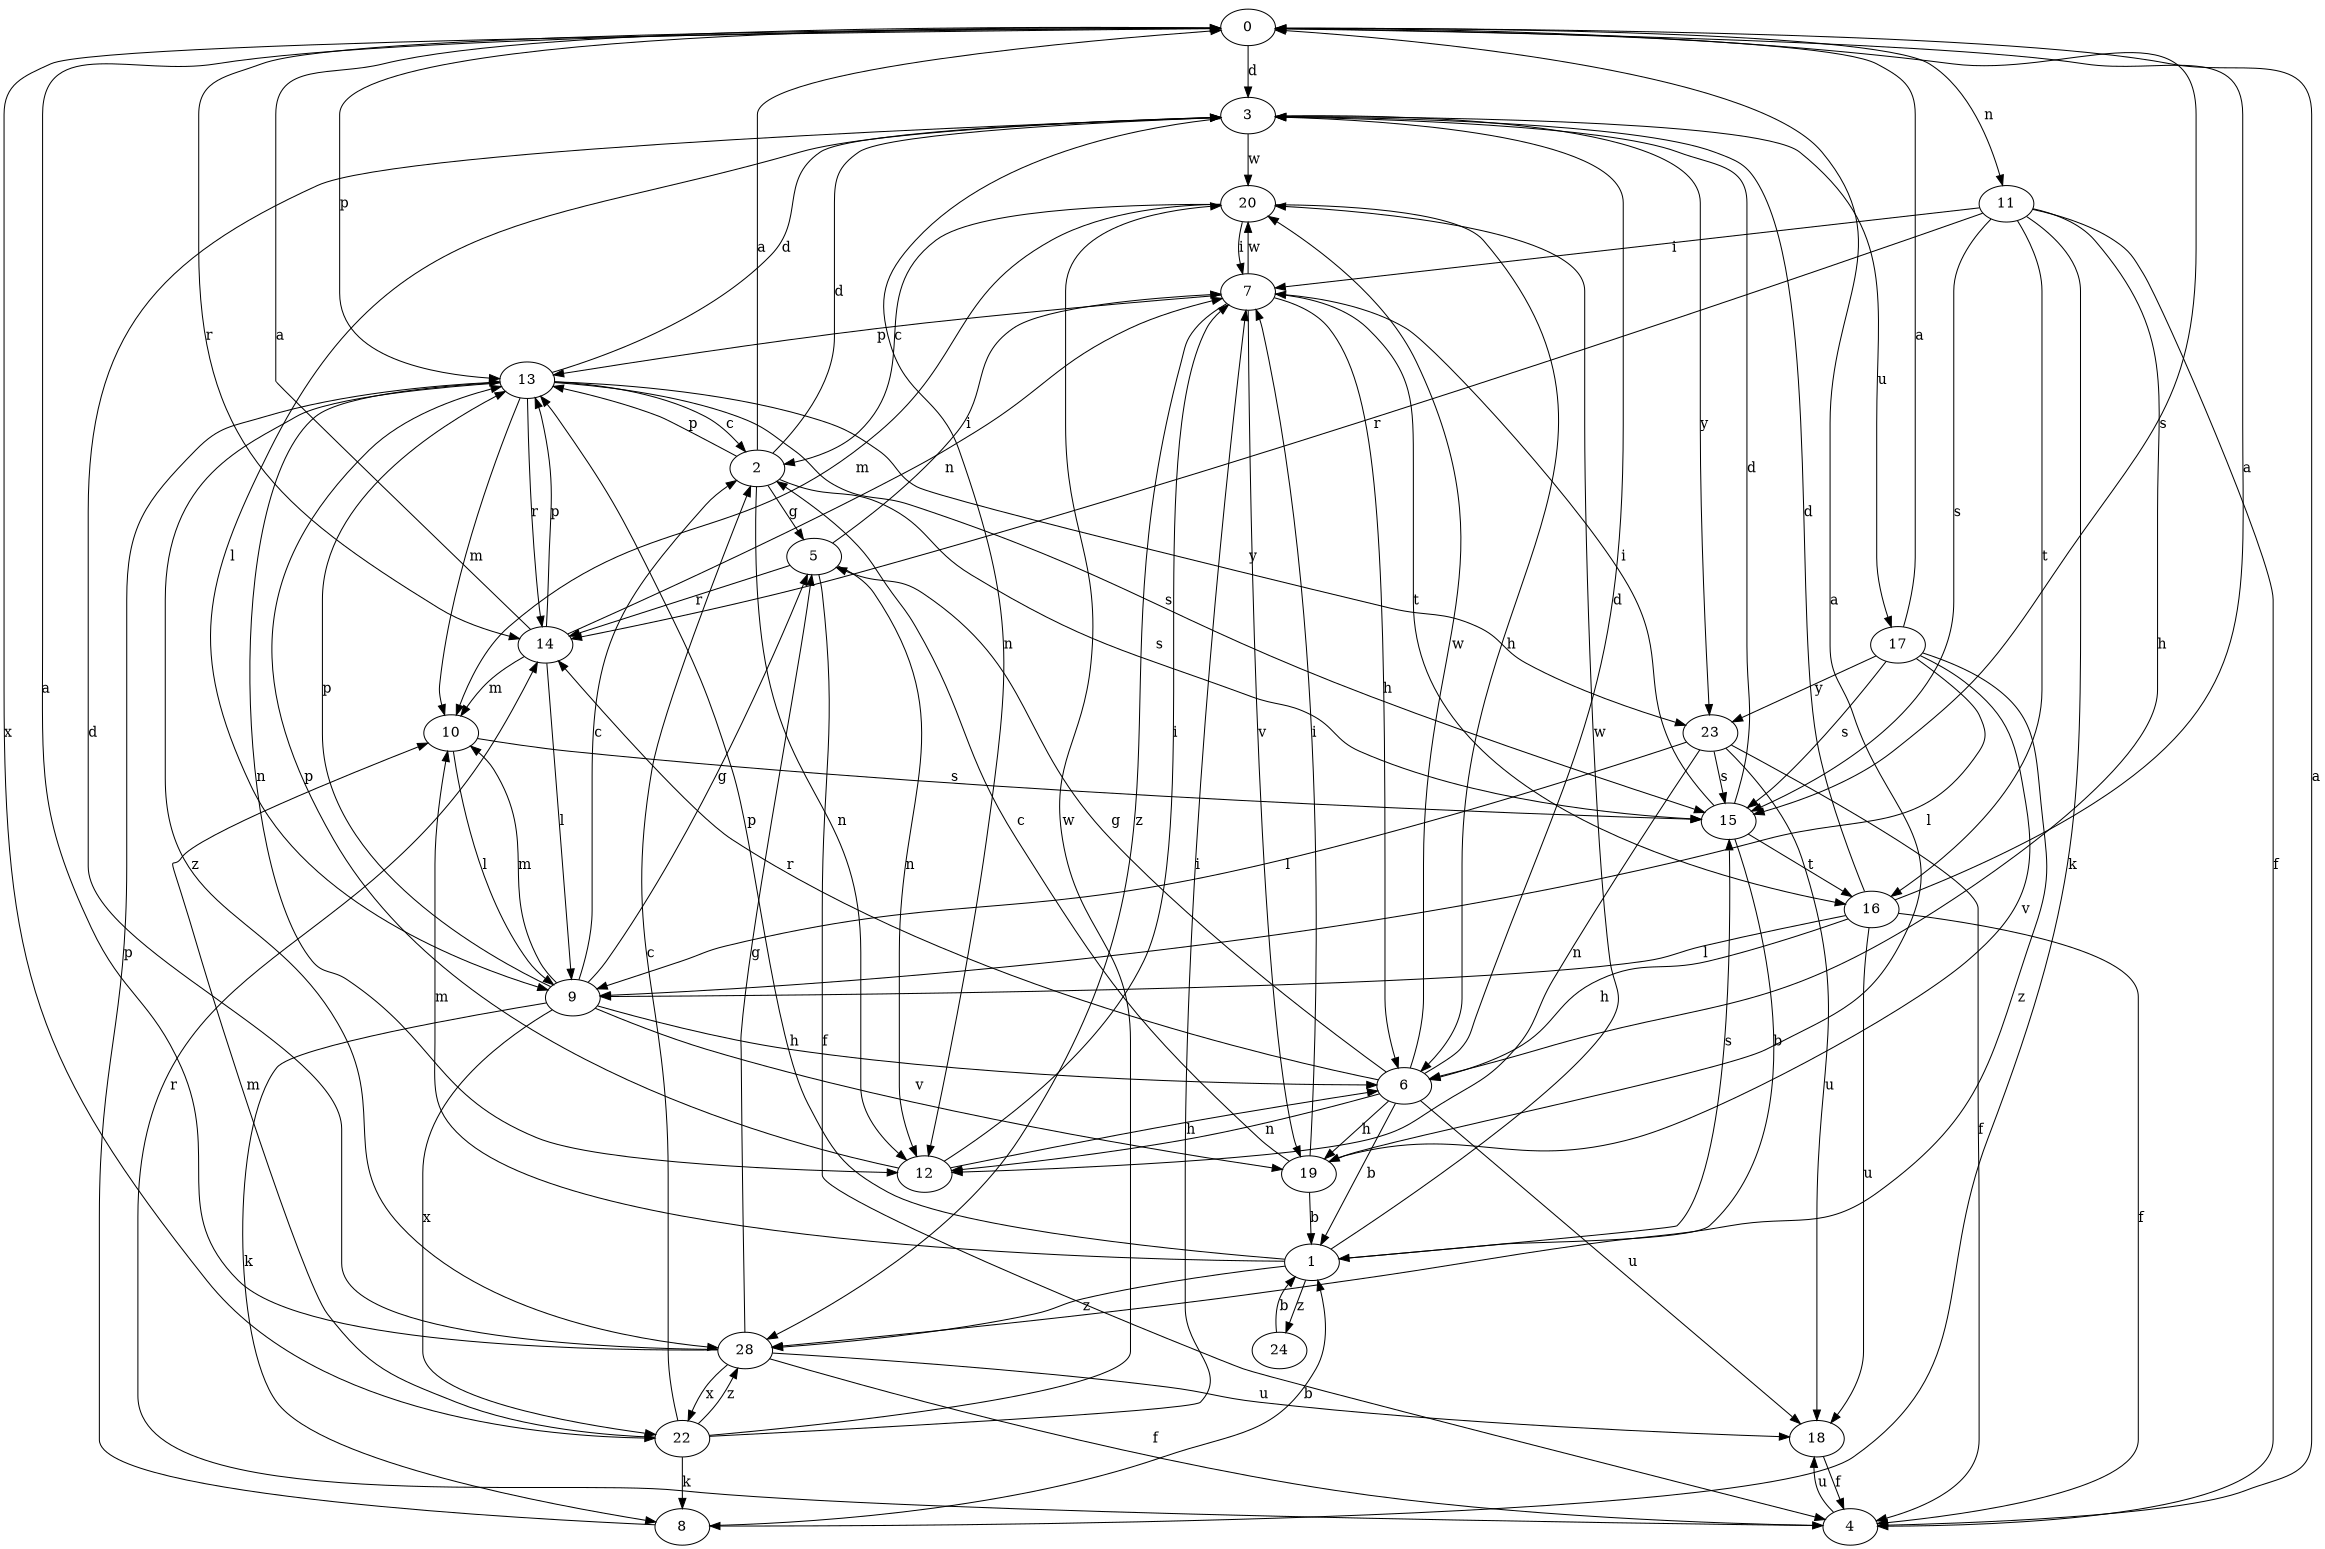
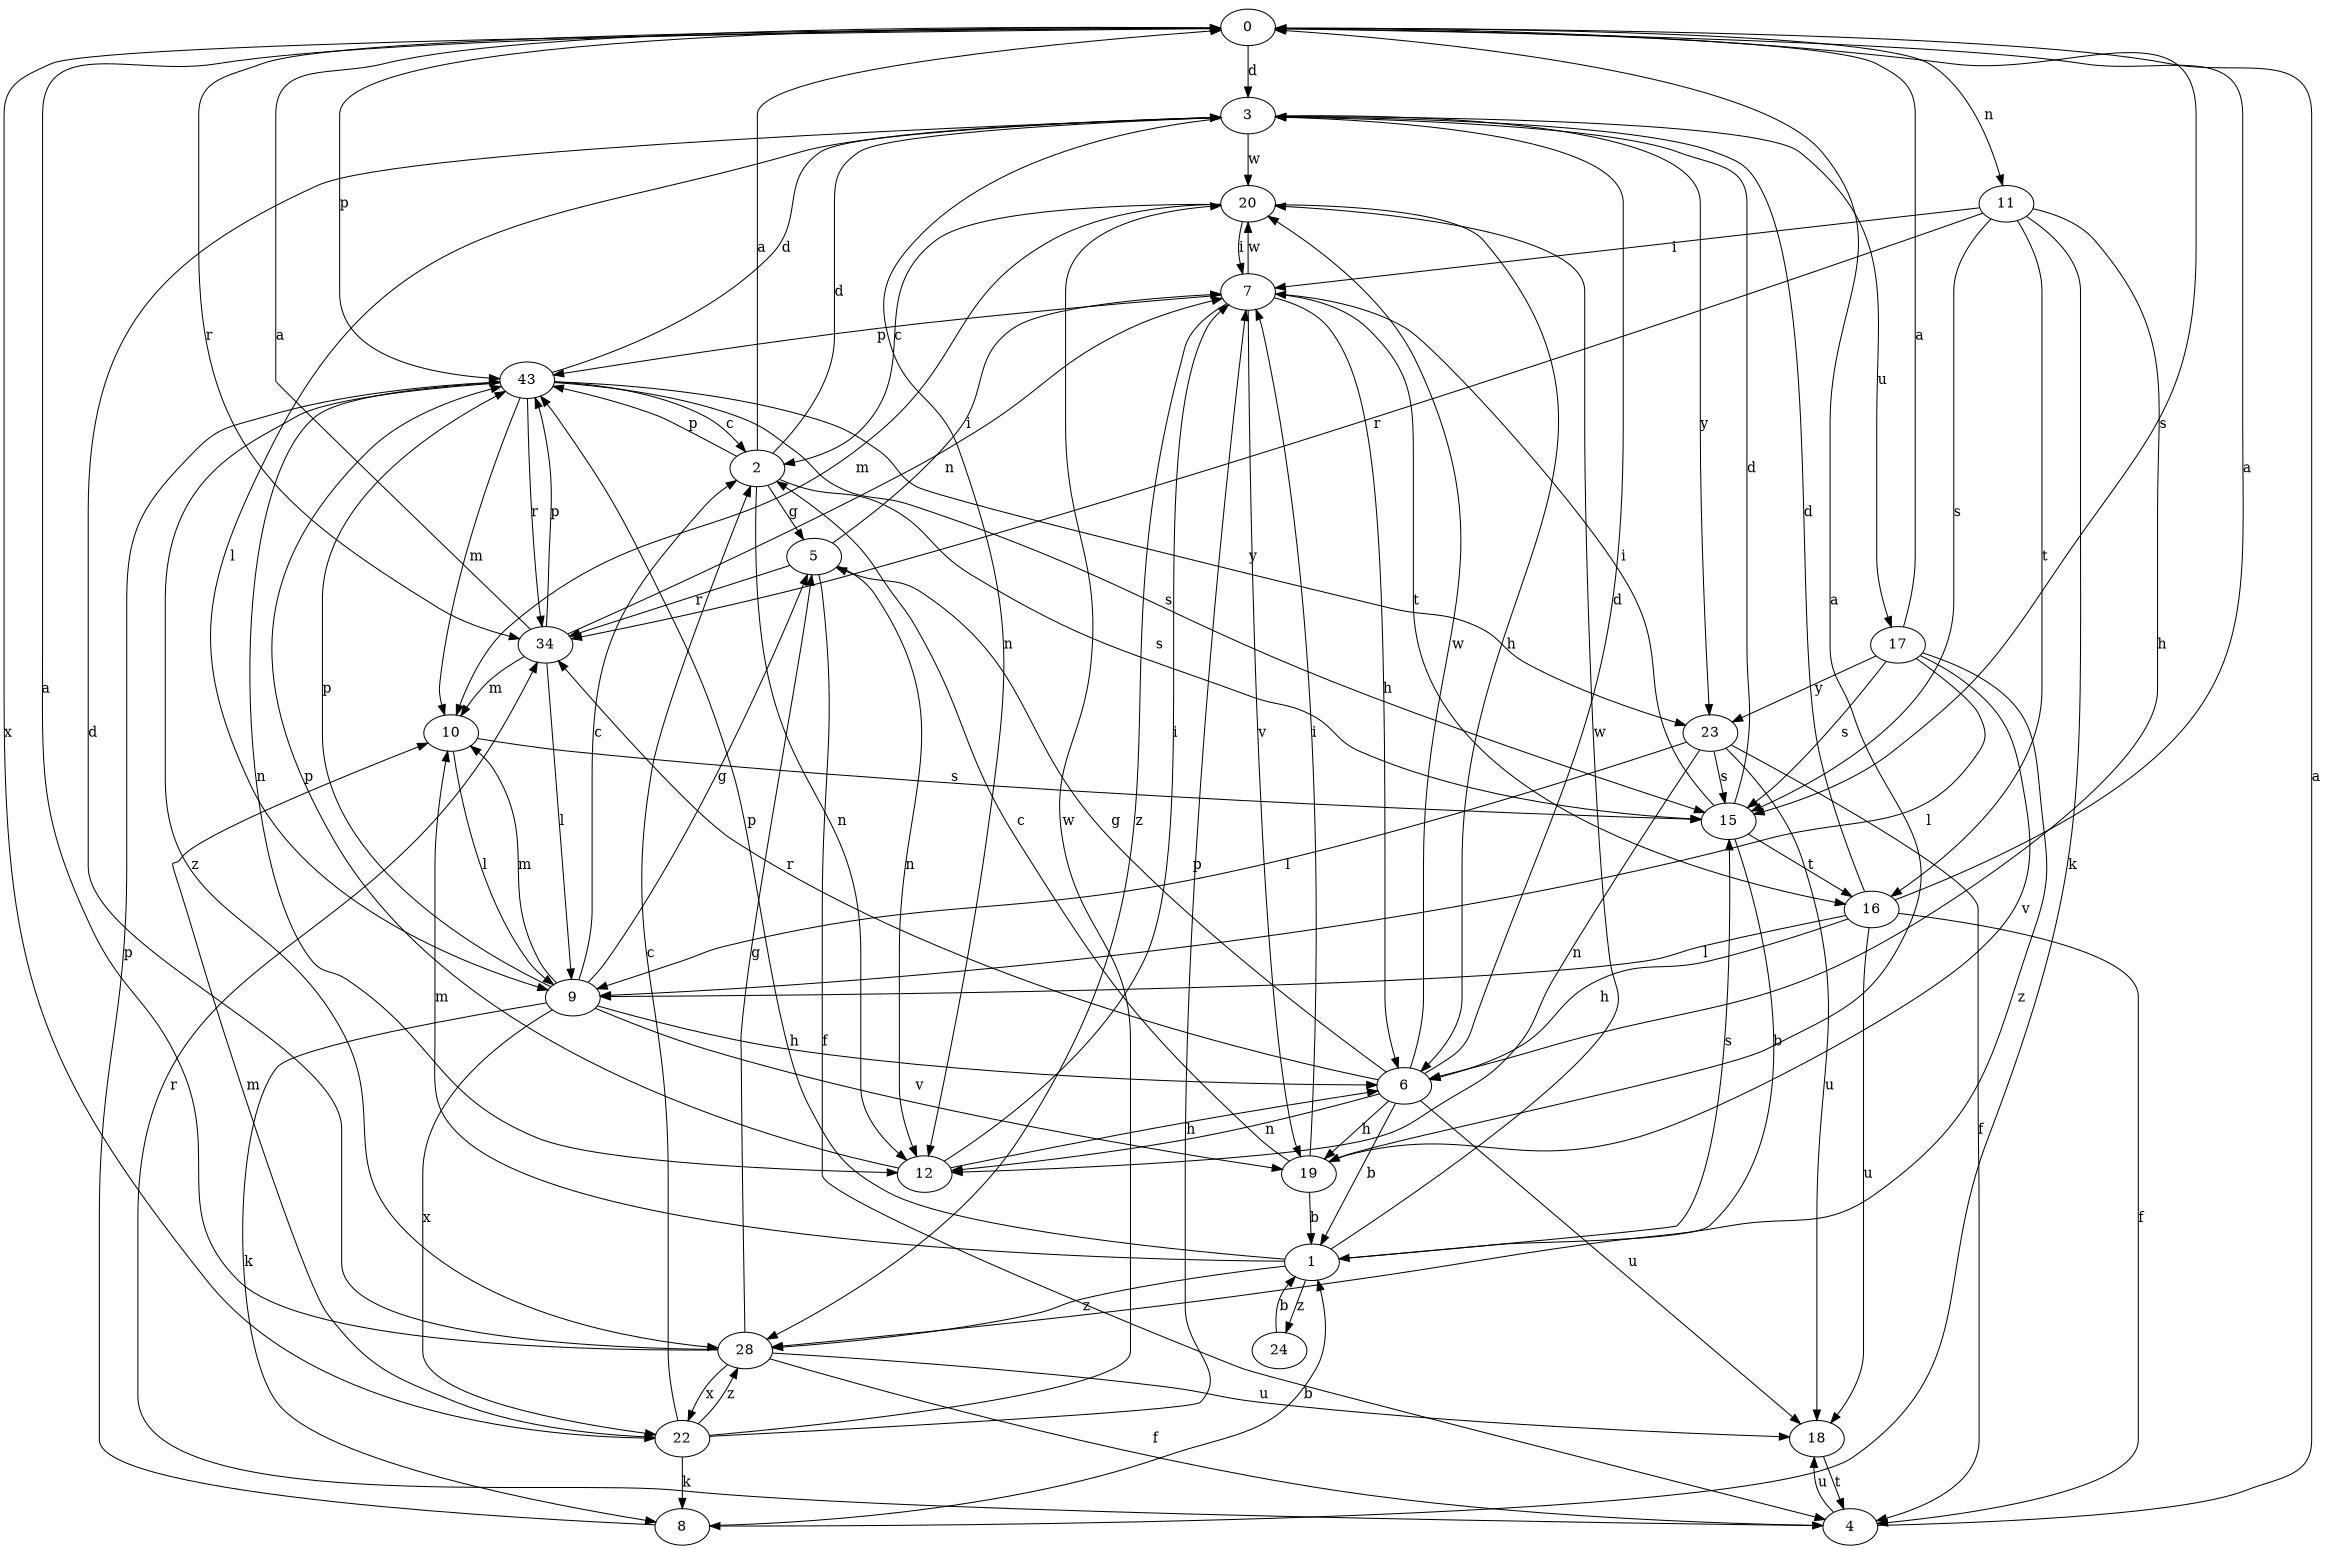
(527, 380) -> (527, 380)
(545, 645) -> (545, 645)
(1198, 865) -> (1198, 865)
(2273, 983) -> none
(1838, 1483) -> (1838, 1483)
